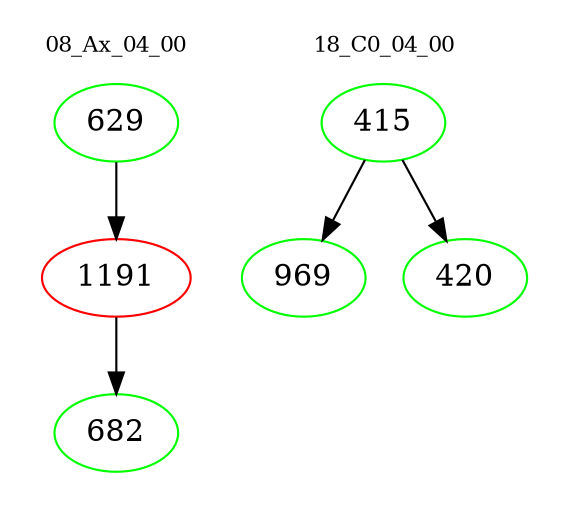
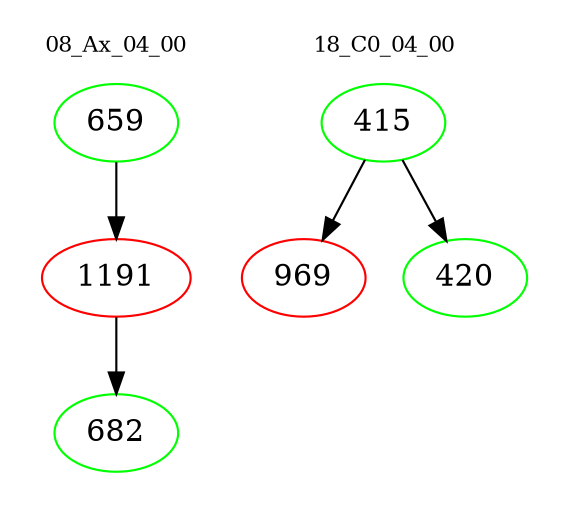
(116, 123) -> (116, 123)
(304, 278) -> (304, 278)
